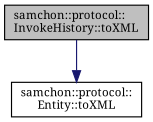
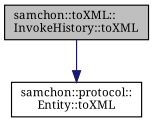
(77, 22) -> (77, 22)
